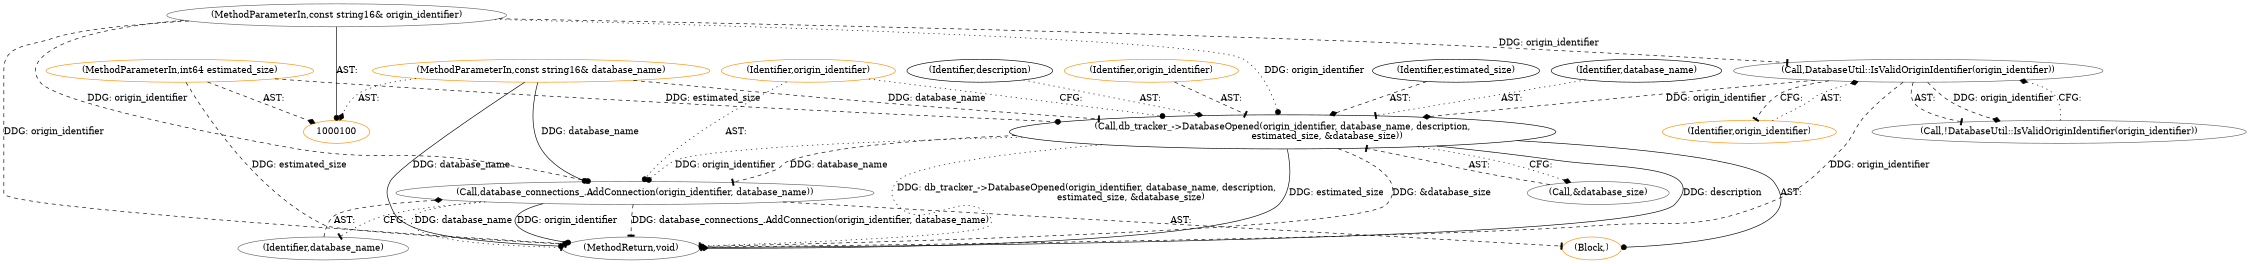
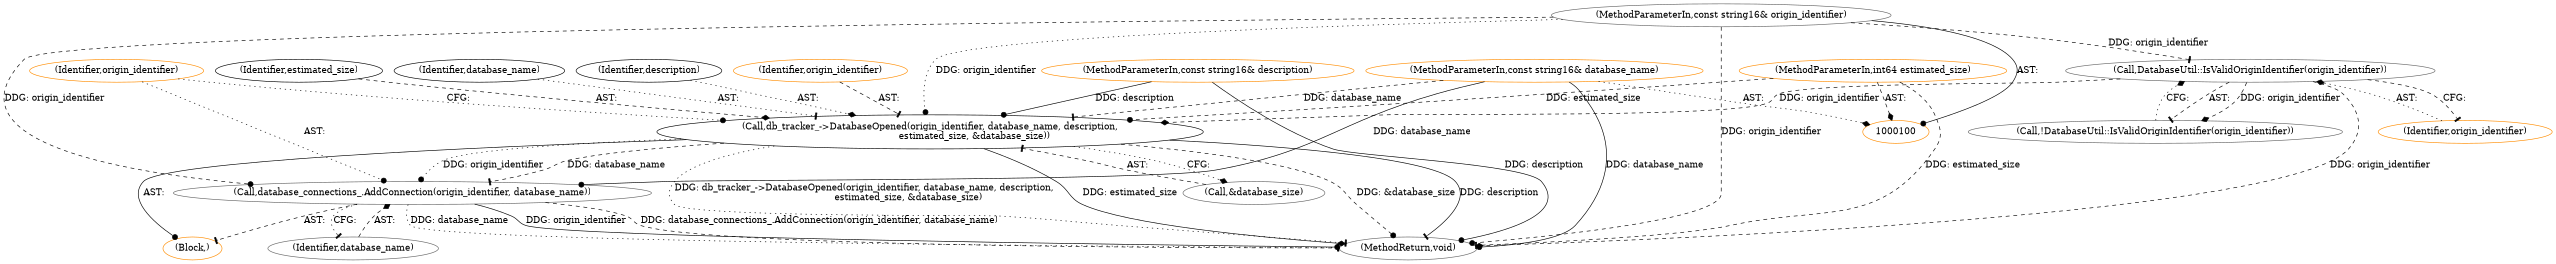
none -> (1198, 71)
